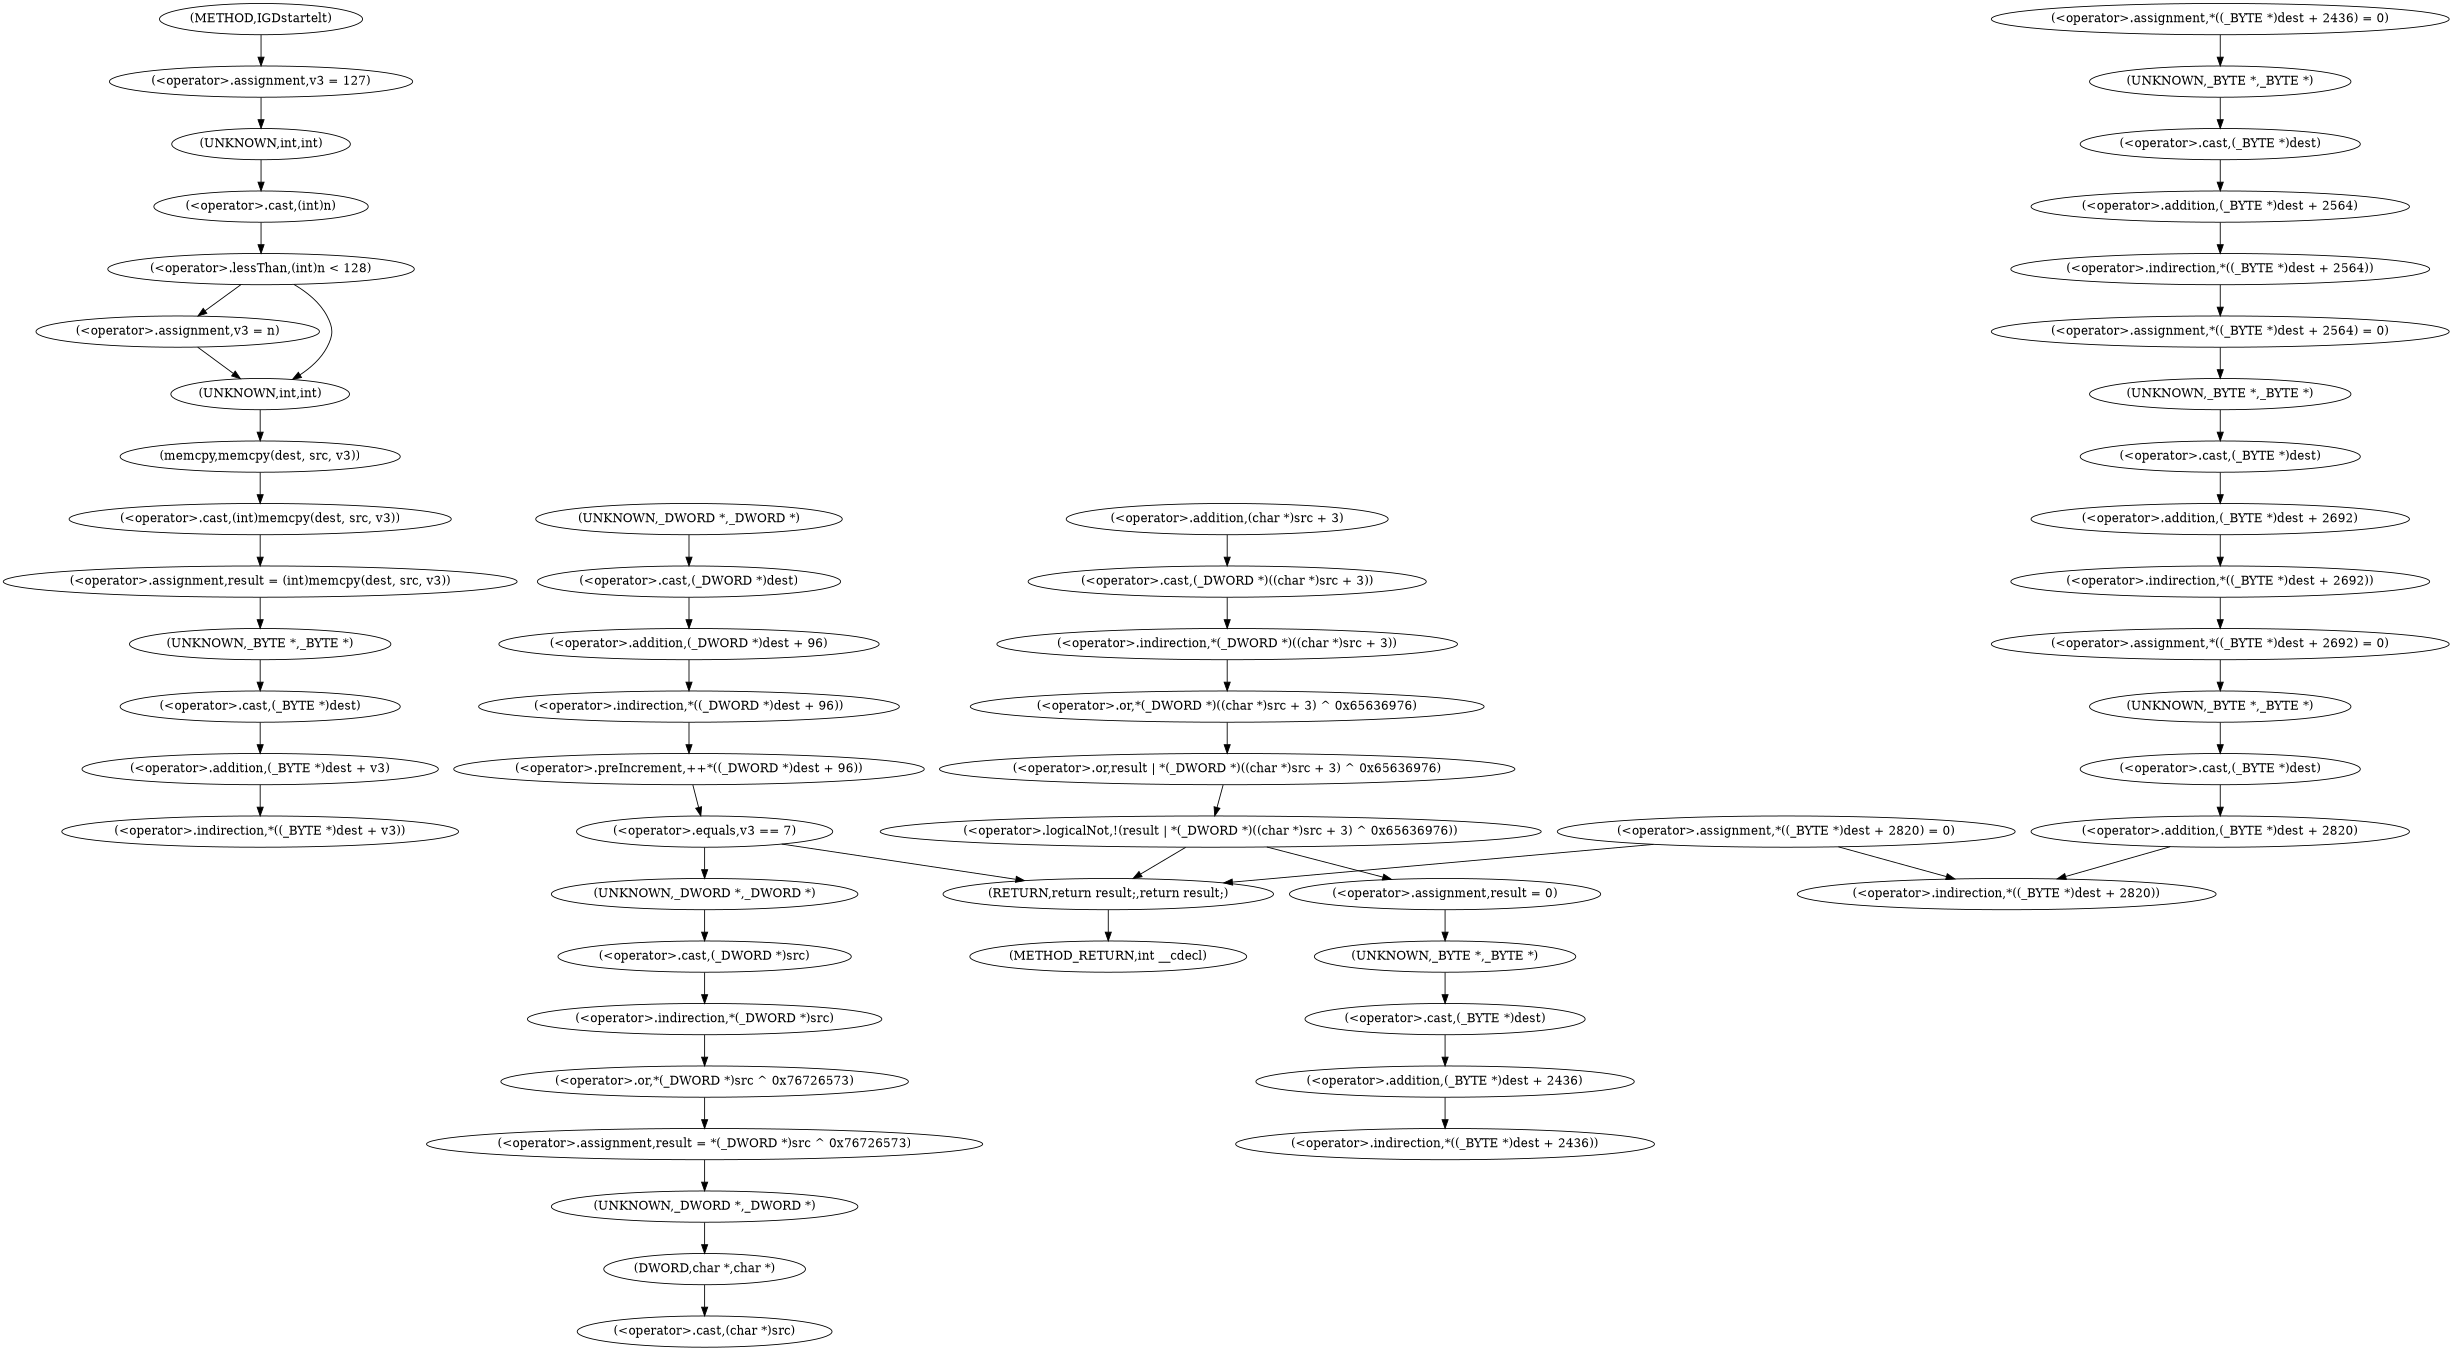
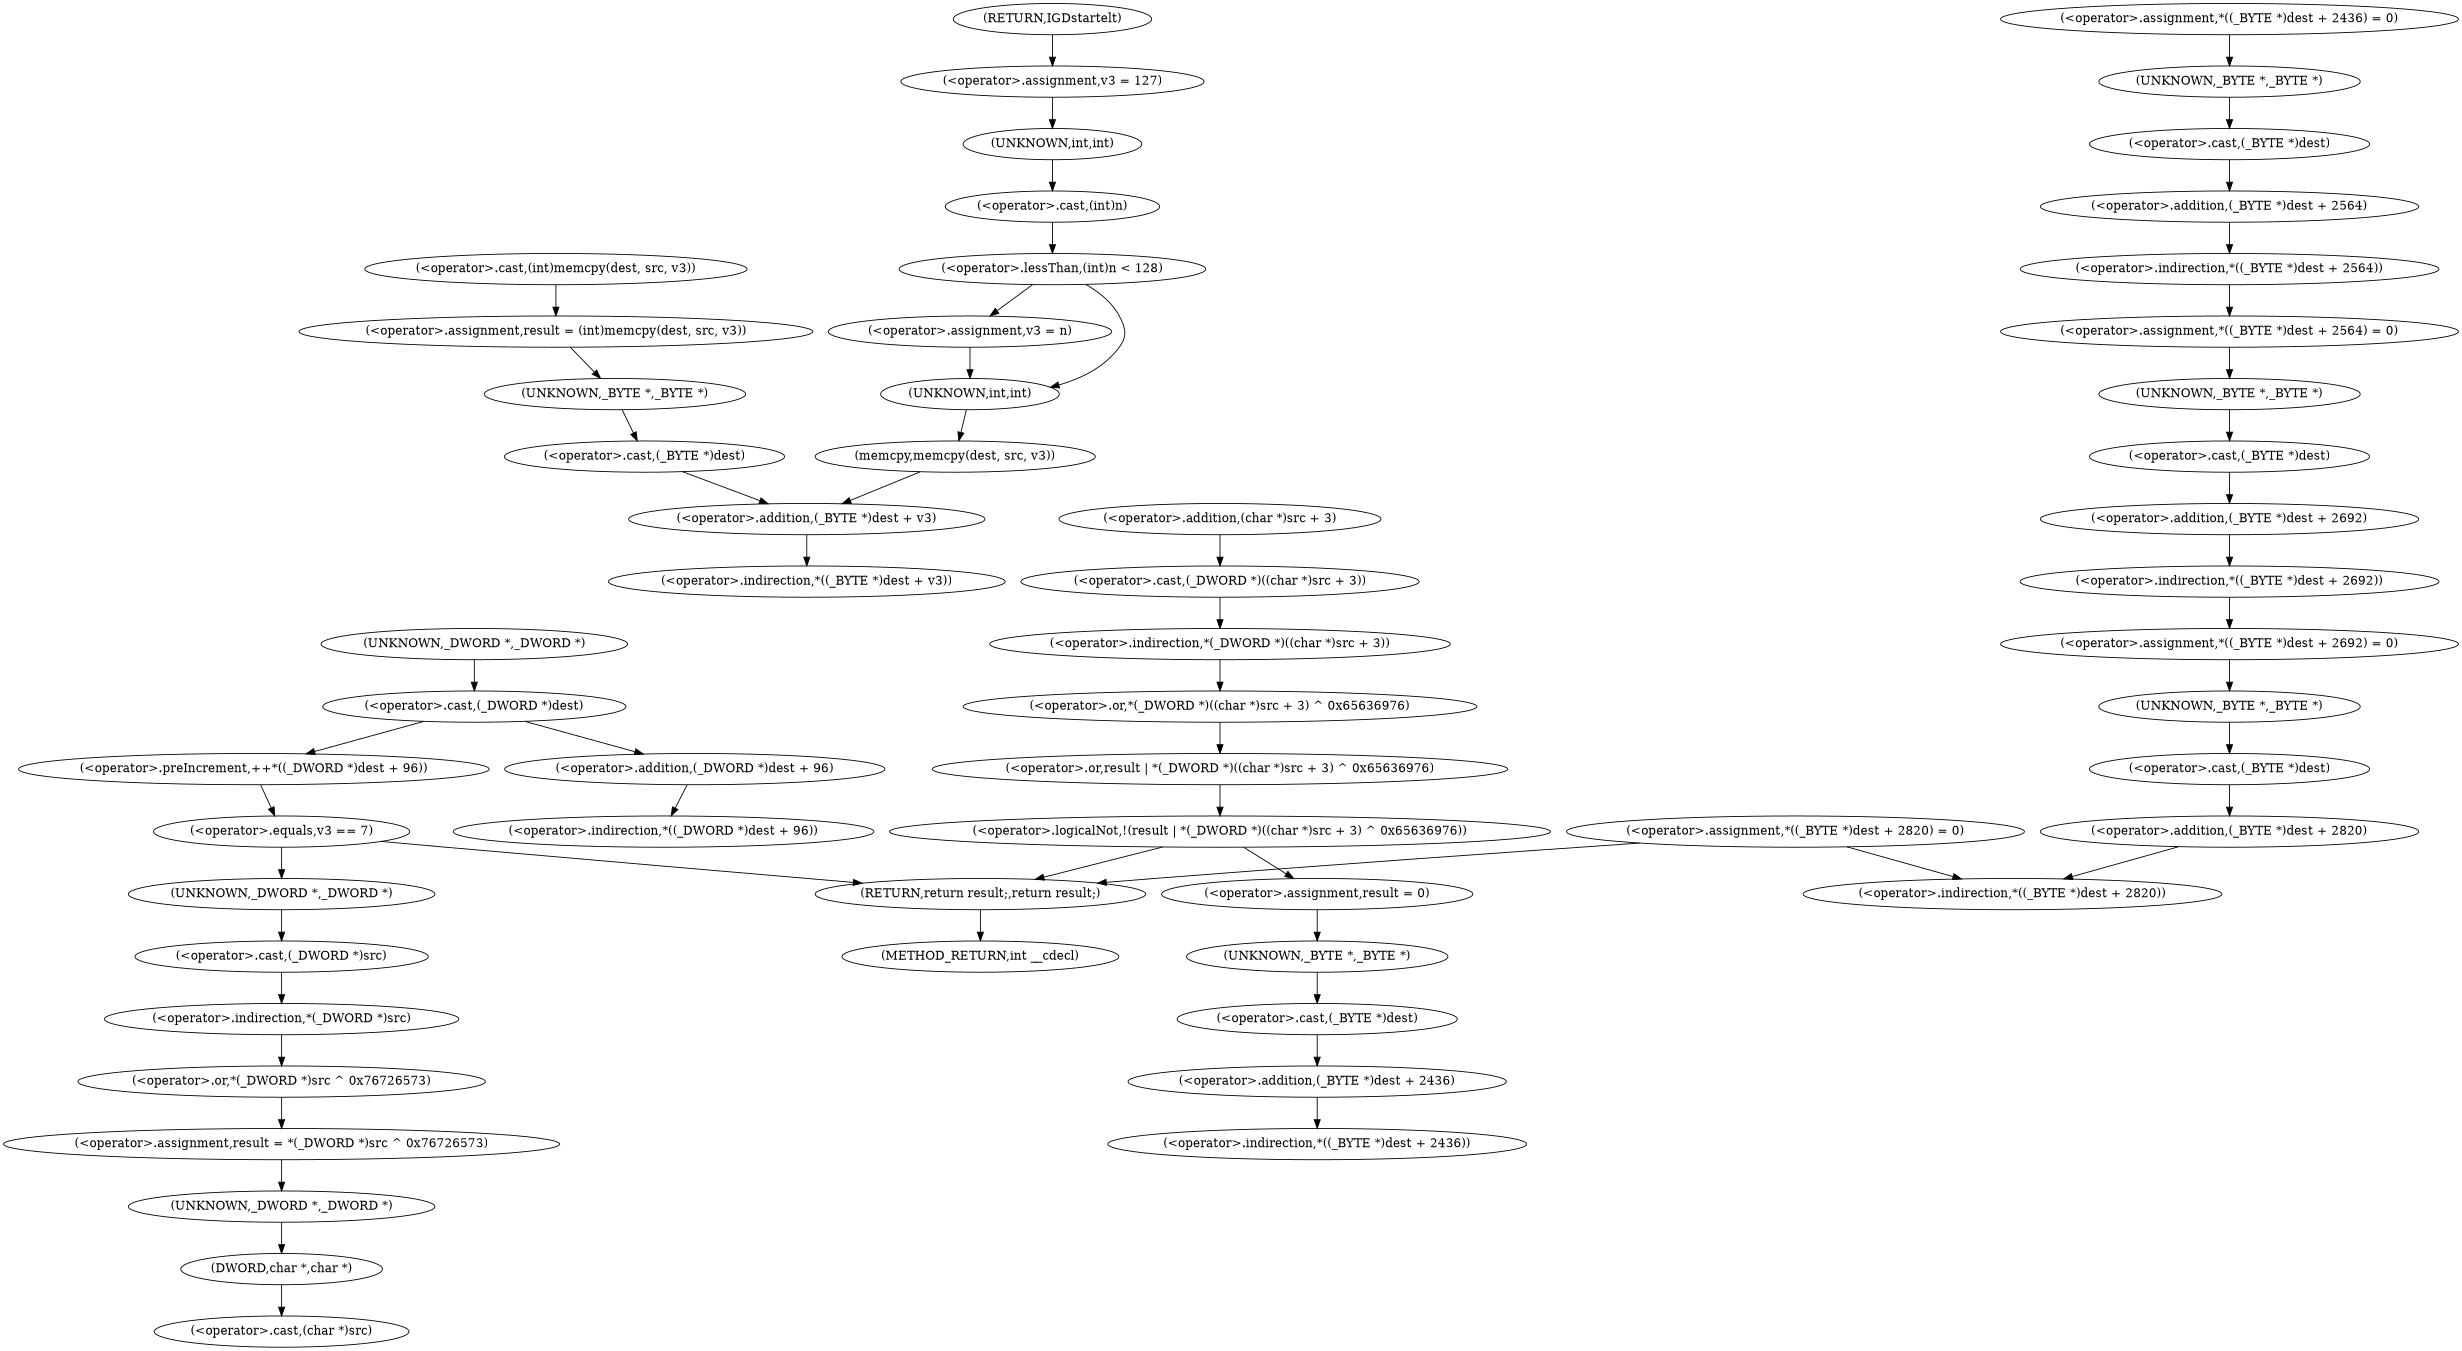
(261, 19) -> (1052, 19)
(260, 484) -> (885, 486)
(689, 734) -> (369, 736)
